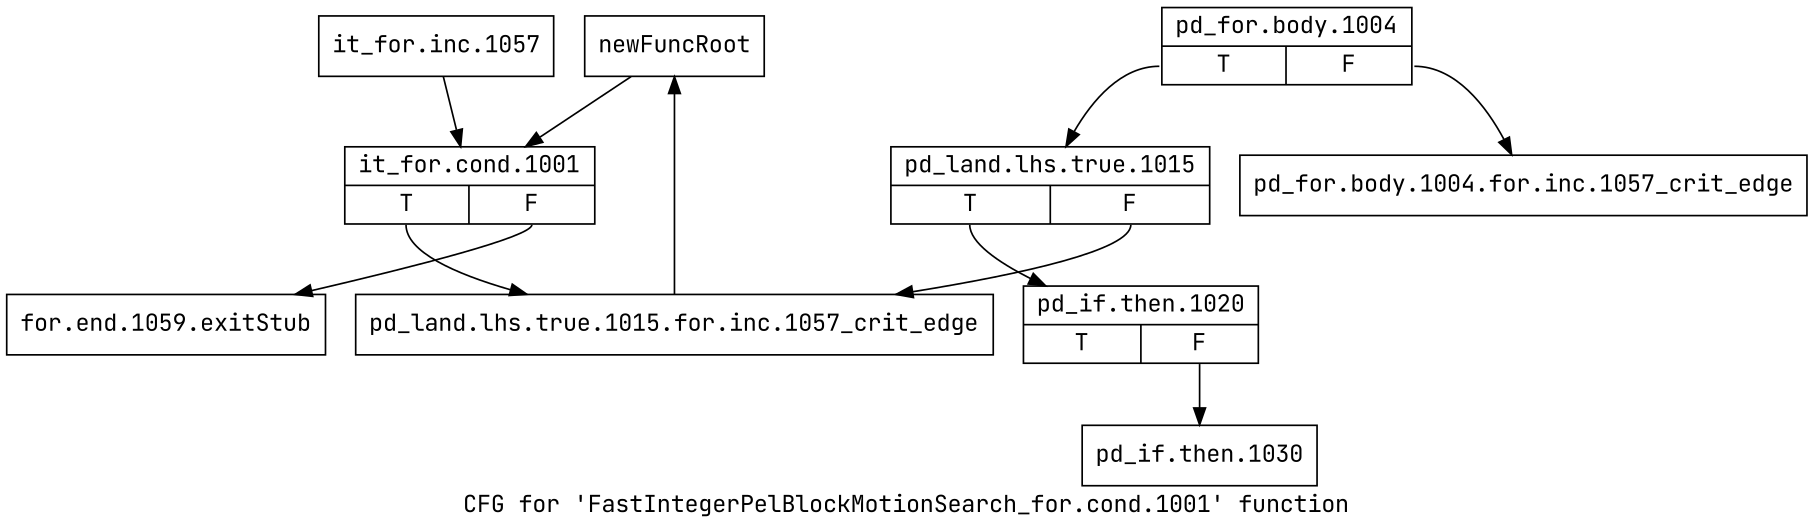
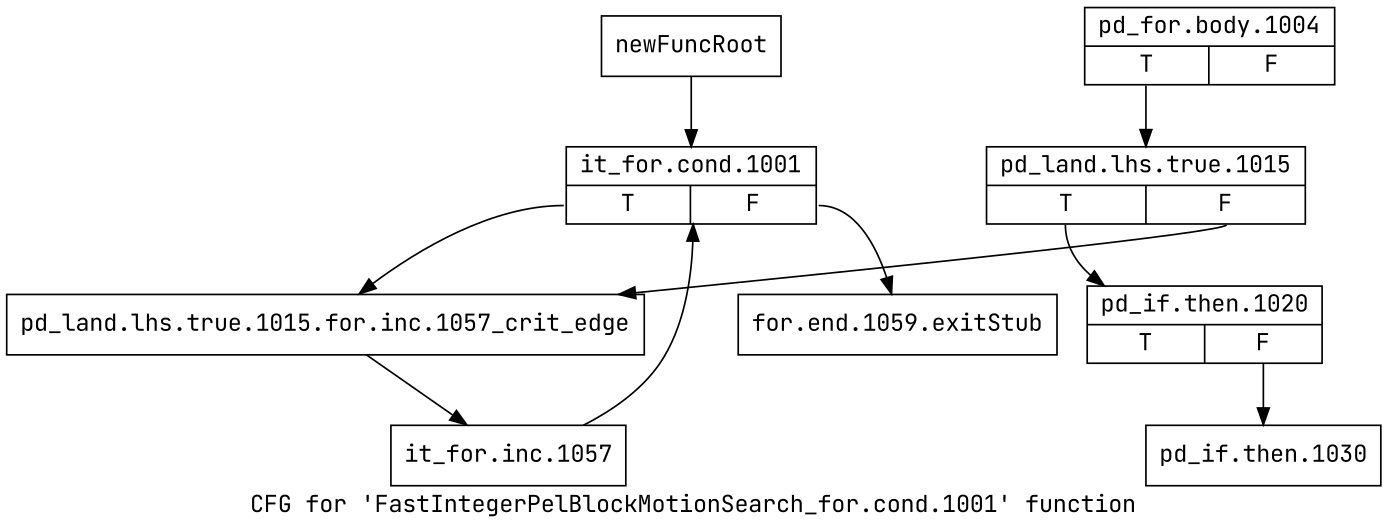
(1523, 185) -> none
(674, 194) -> (410, 385)
